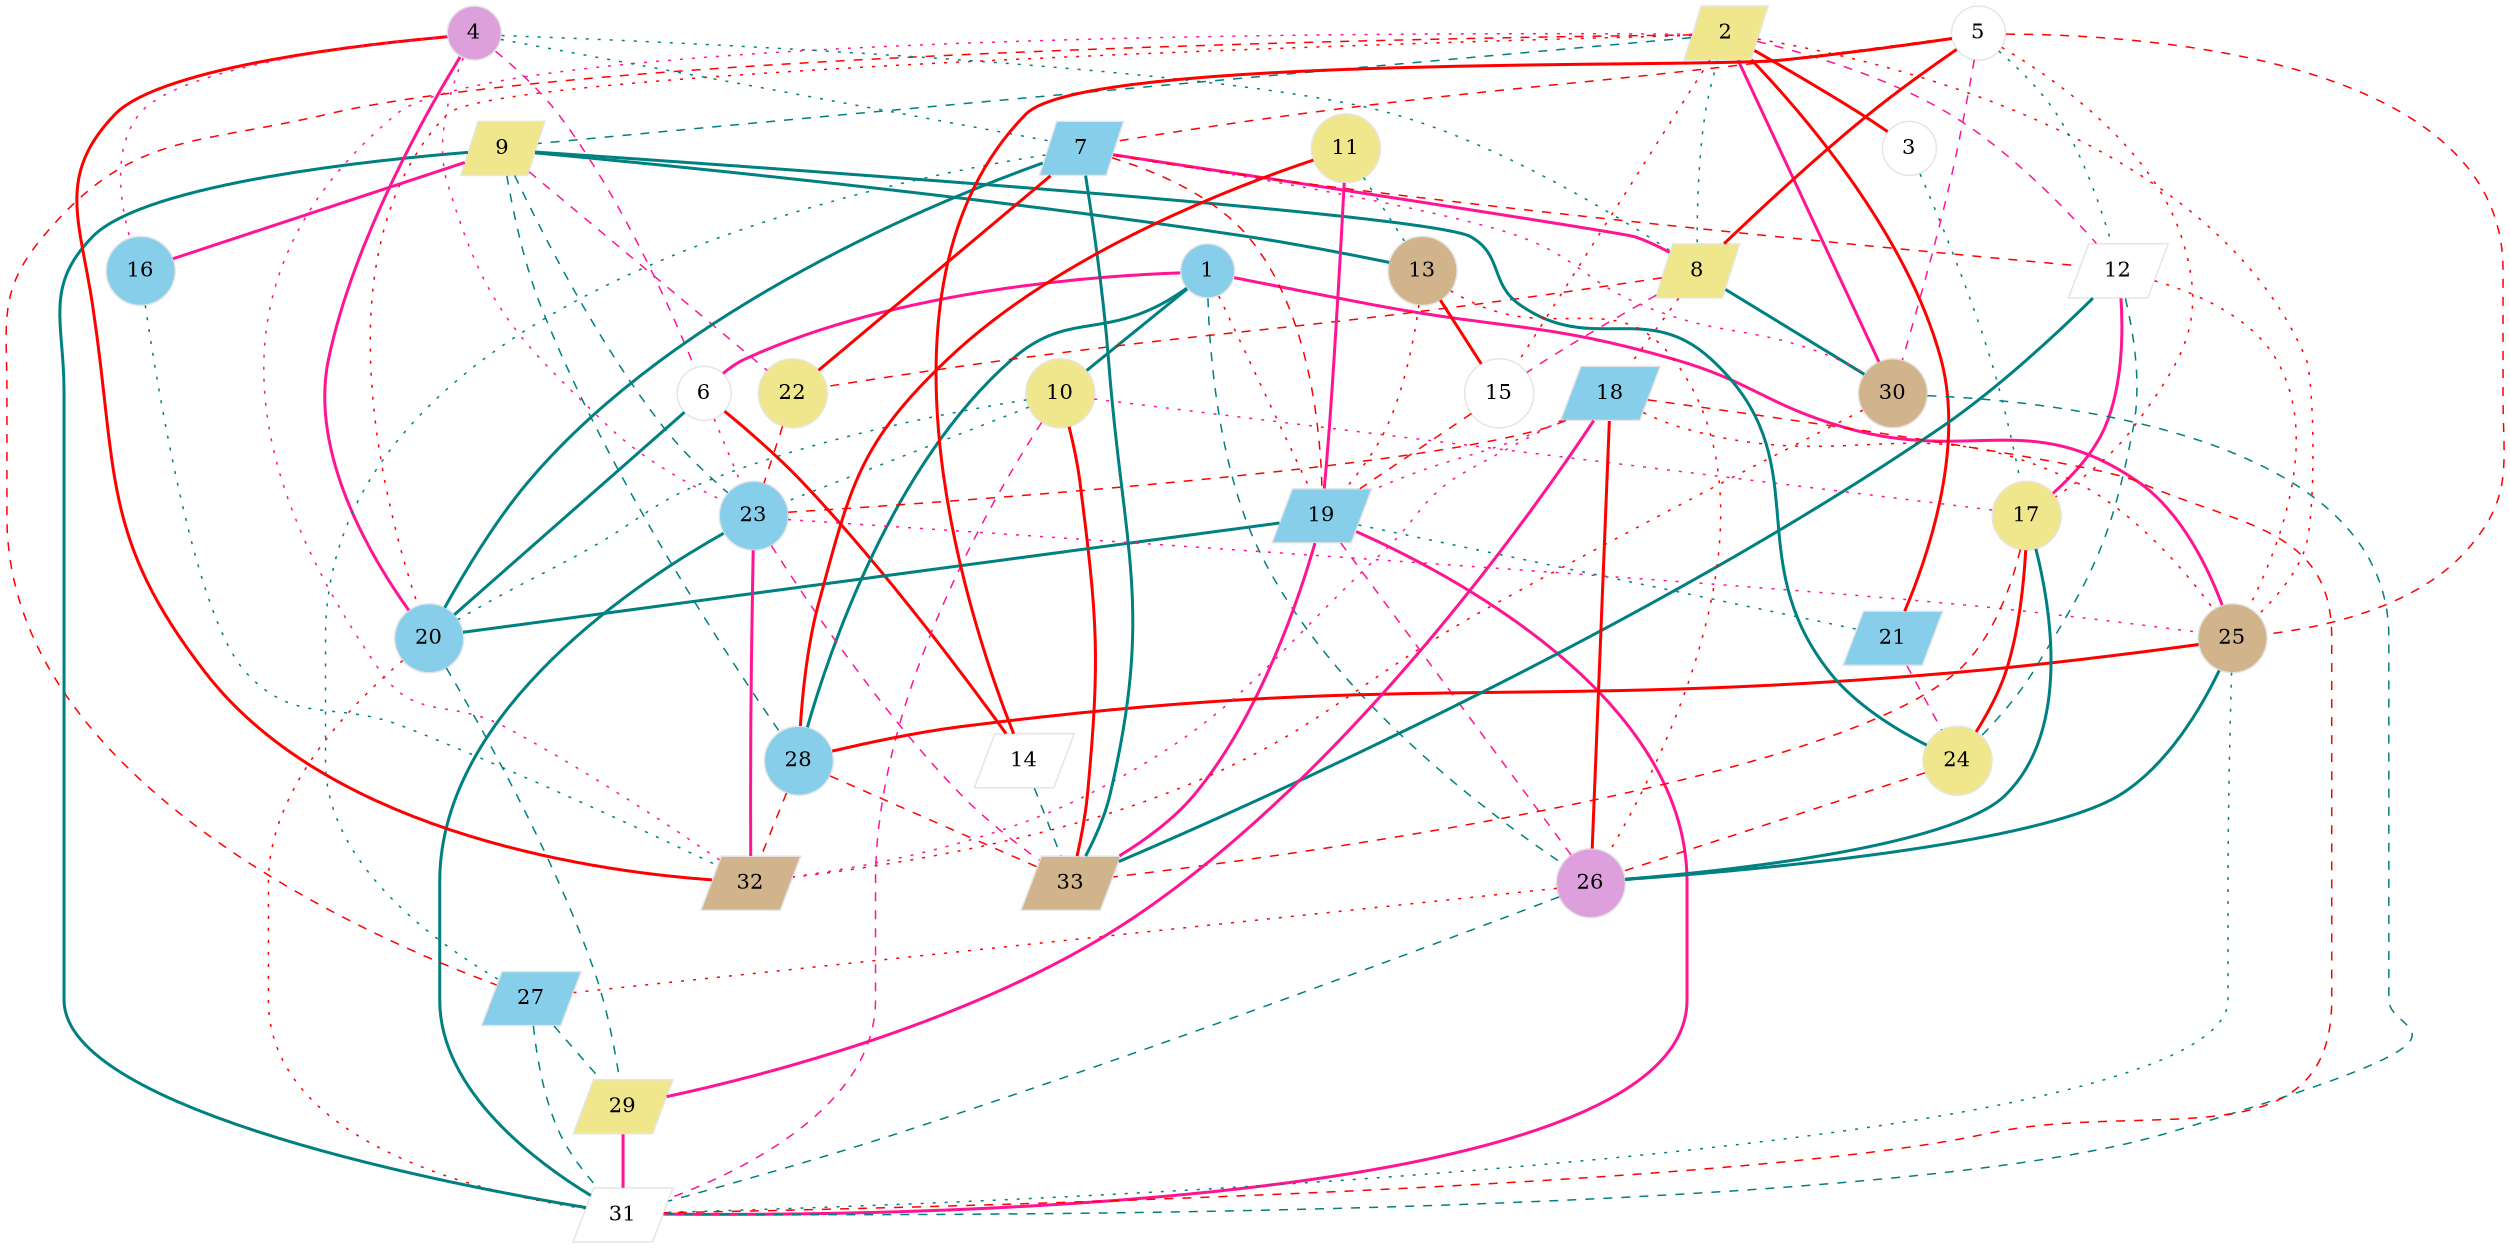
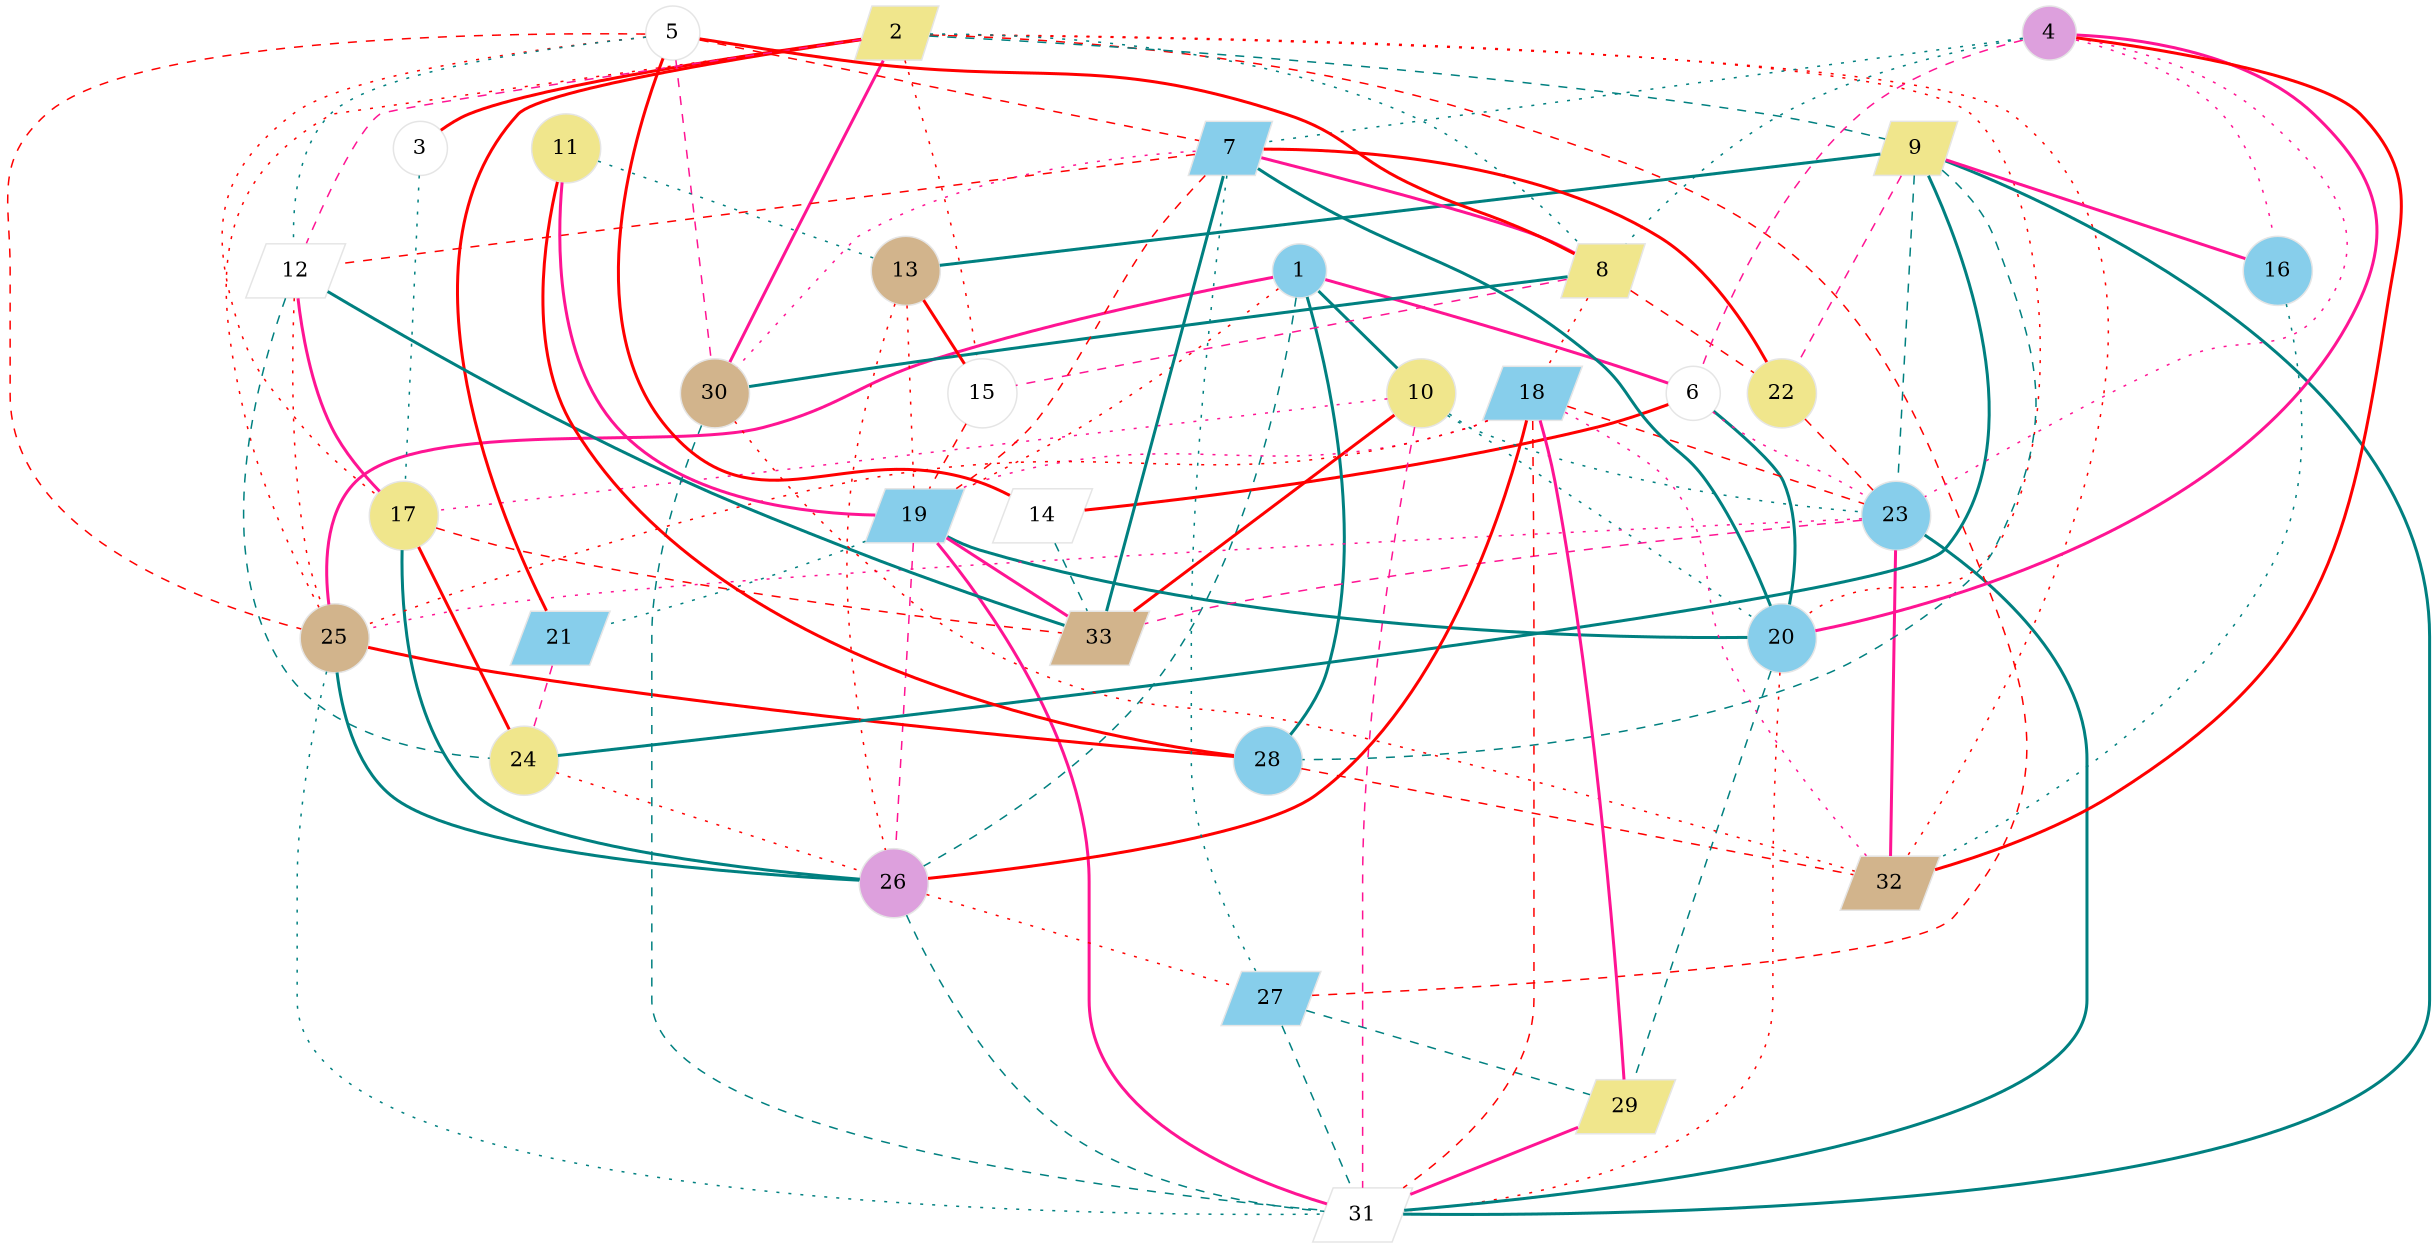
(590, 69) -> (1972, 100)
(934, 821) -> none
(1774, 822) -> (709, 822)
